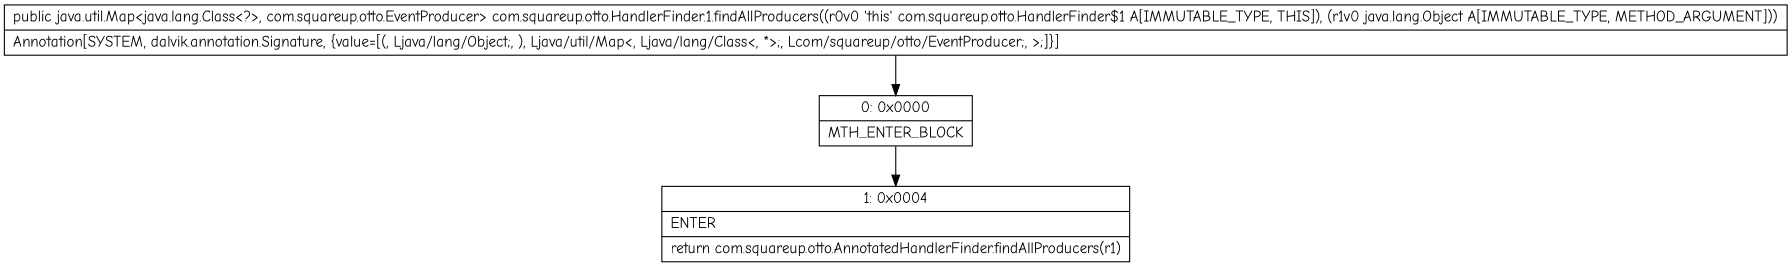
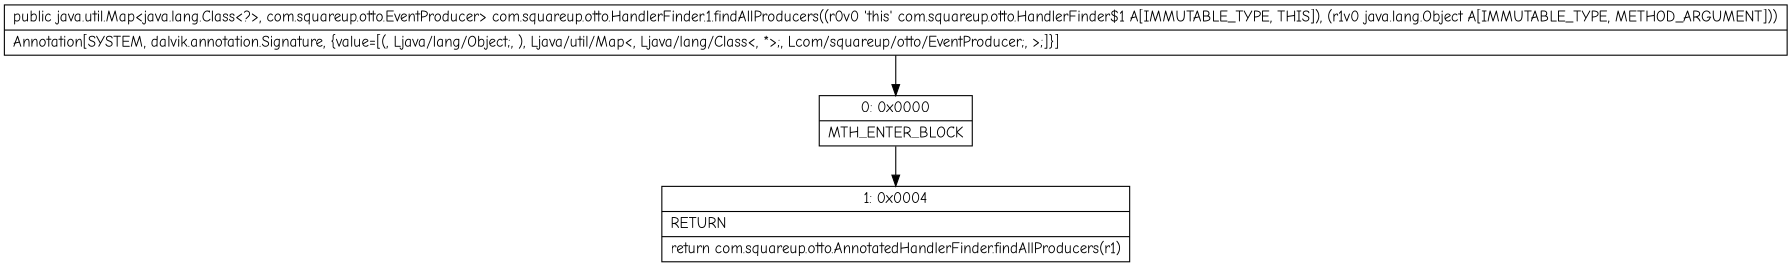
(694, 224) -> (699, 224)
